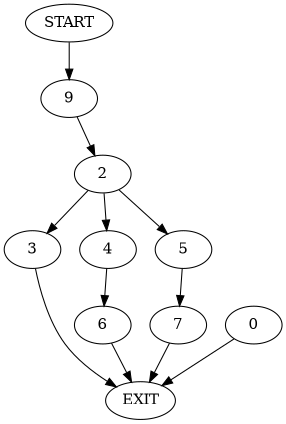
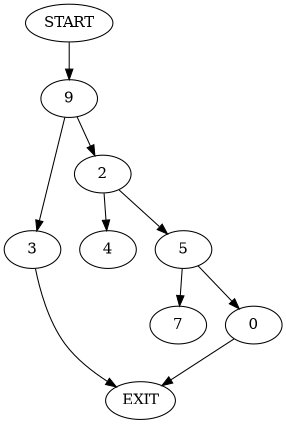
(71, 208) -> (52, 169)
none -> (215, 283)
(103, 325) -> none
(162, 358) -> none
